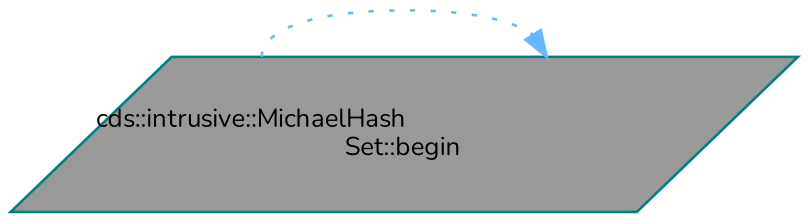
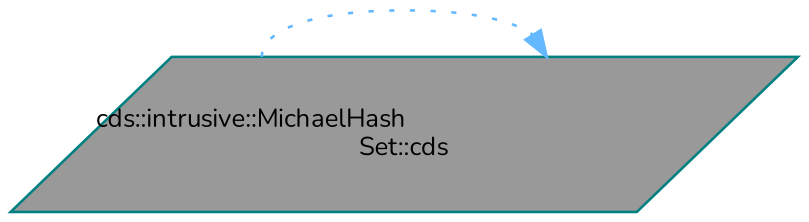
(404, 134) -> (404, 134)
